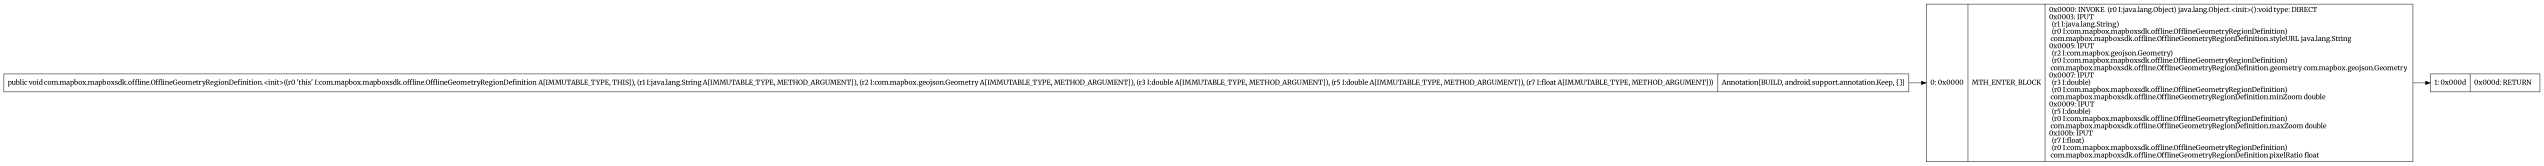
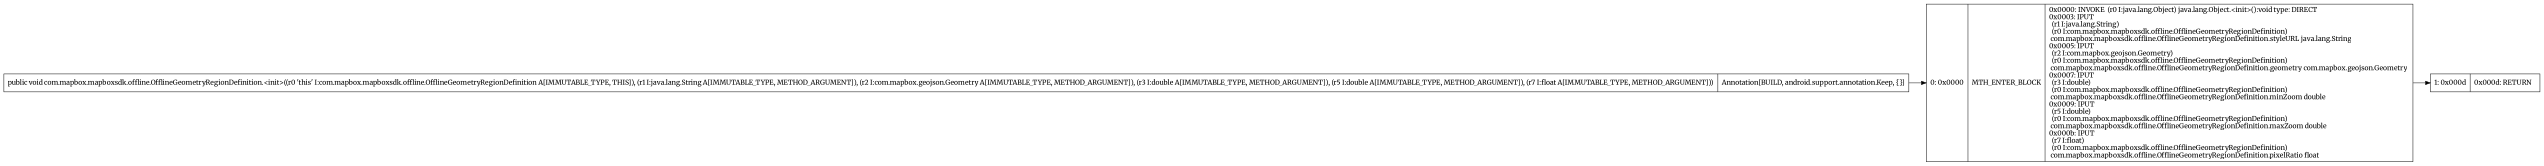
(2072, 134) -> (2073, 134)
